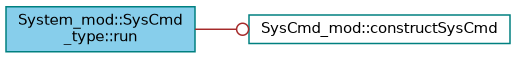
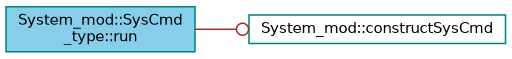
(380, 29) -> (377, 29)
